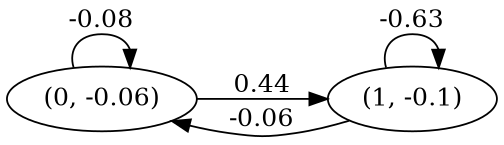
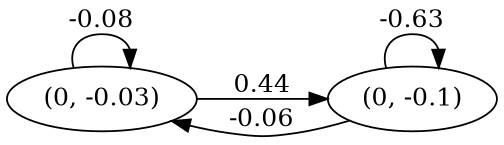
(102, 99) -> (102, 99)
(412, 99) -> (412, 99)
